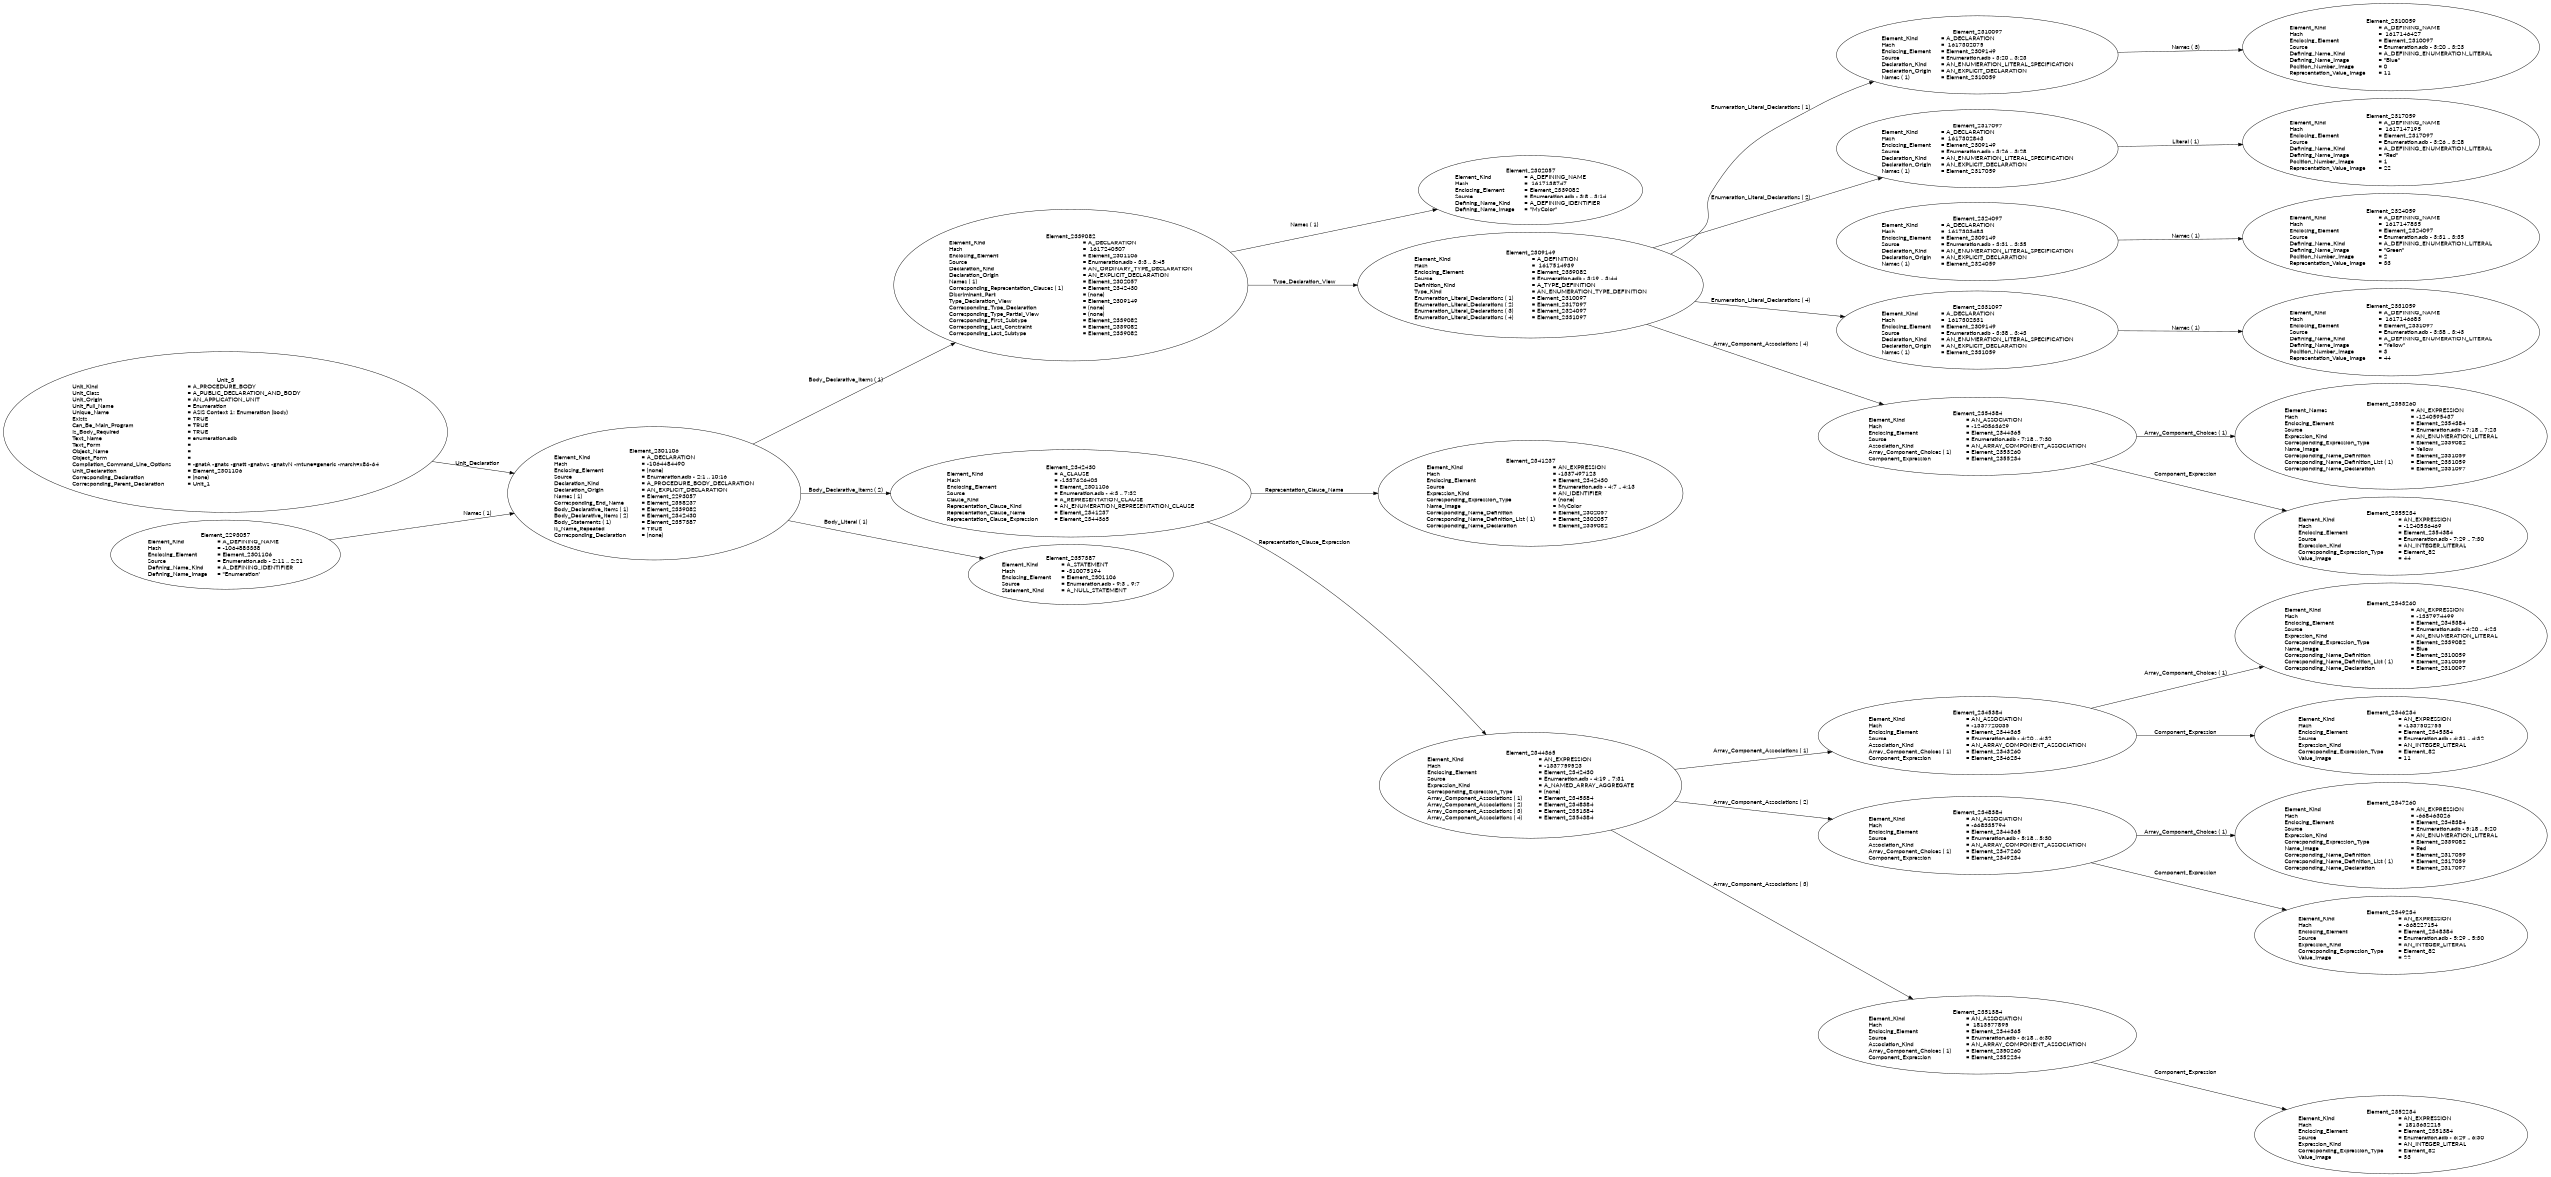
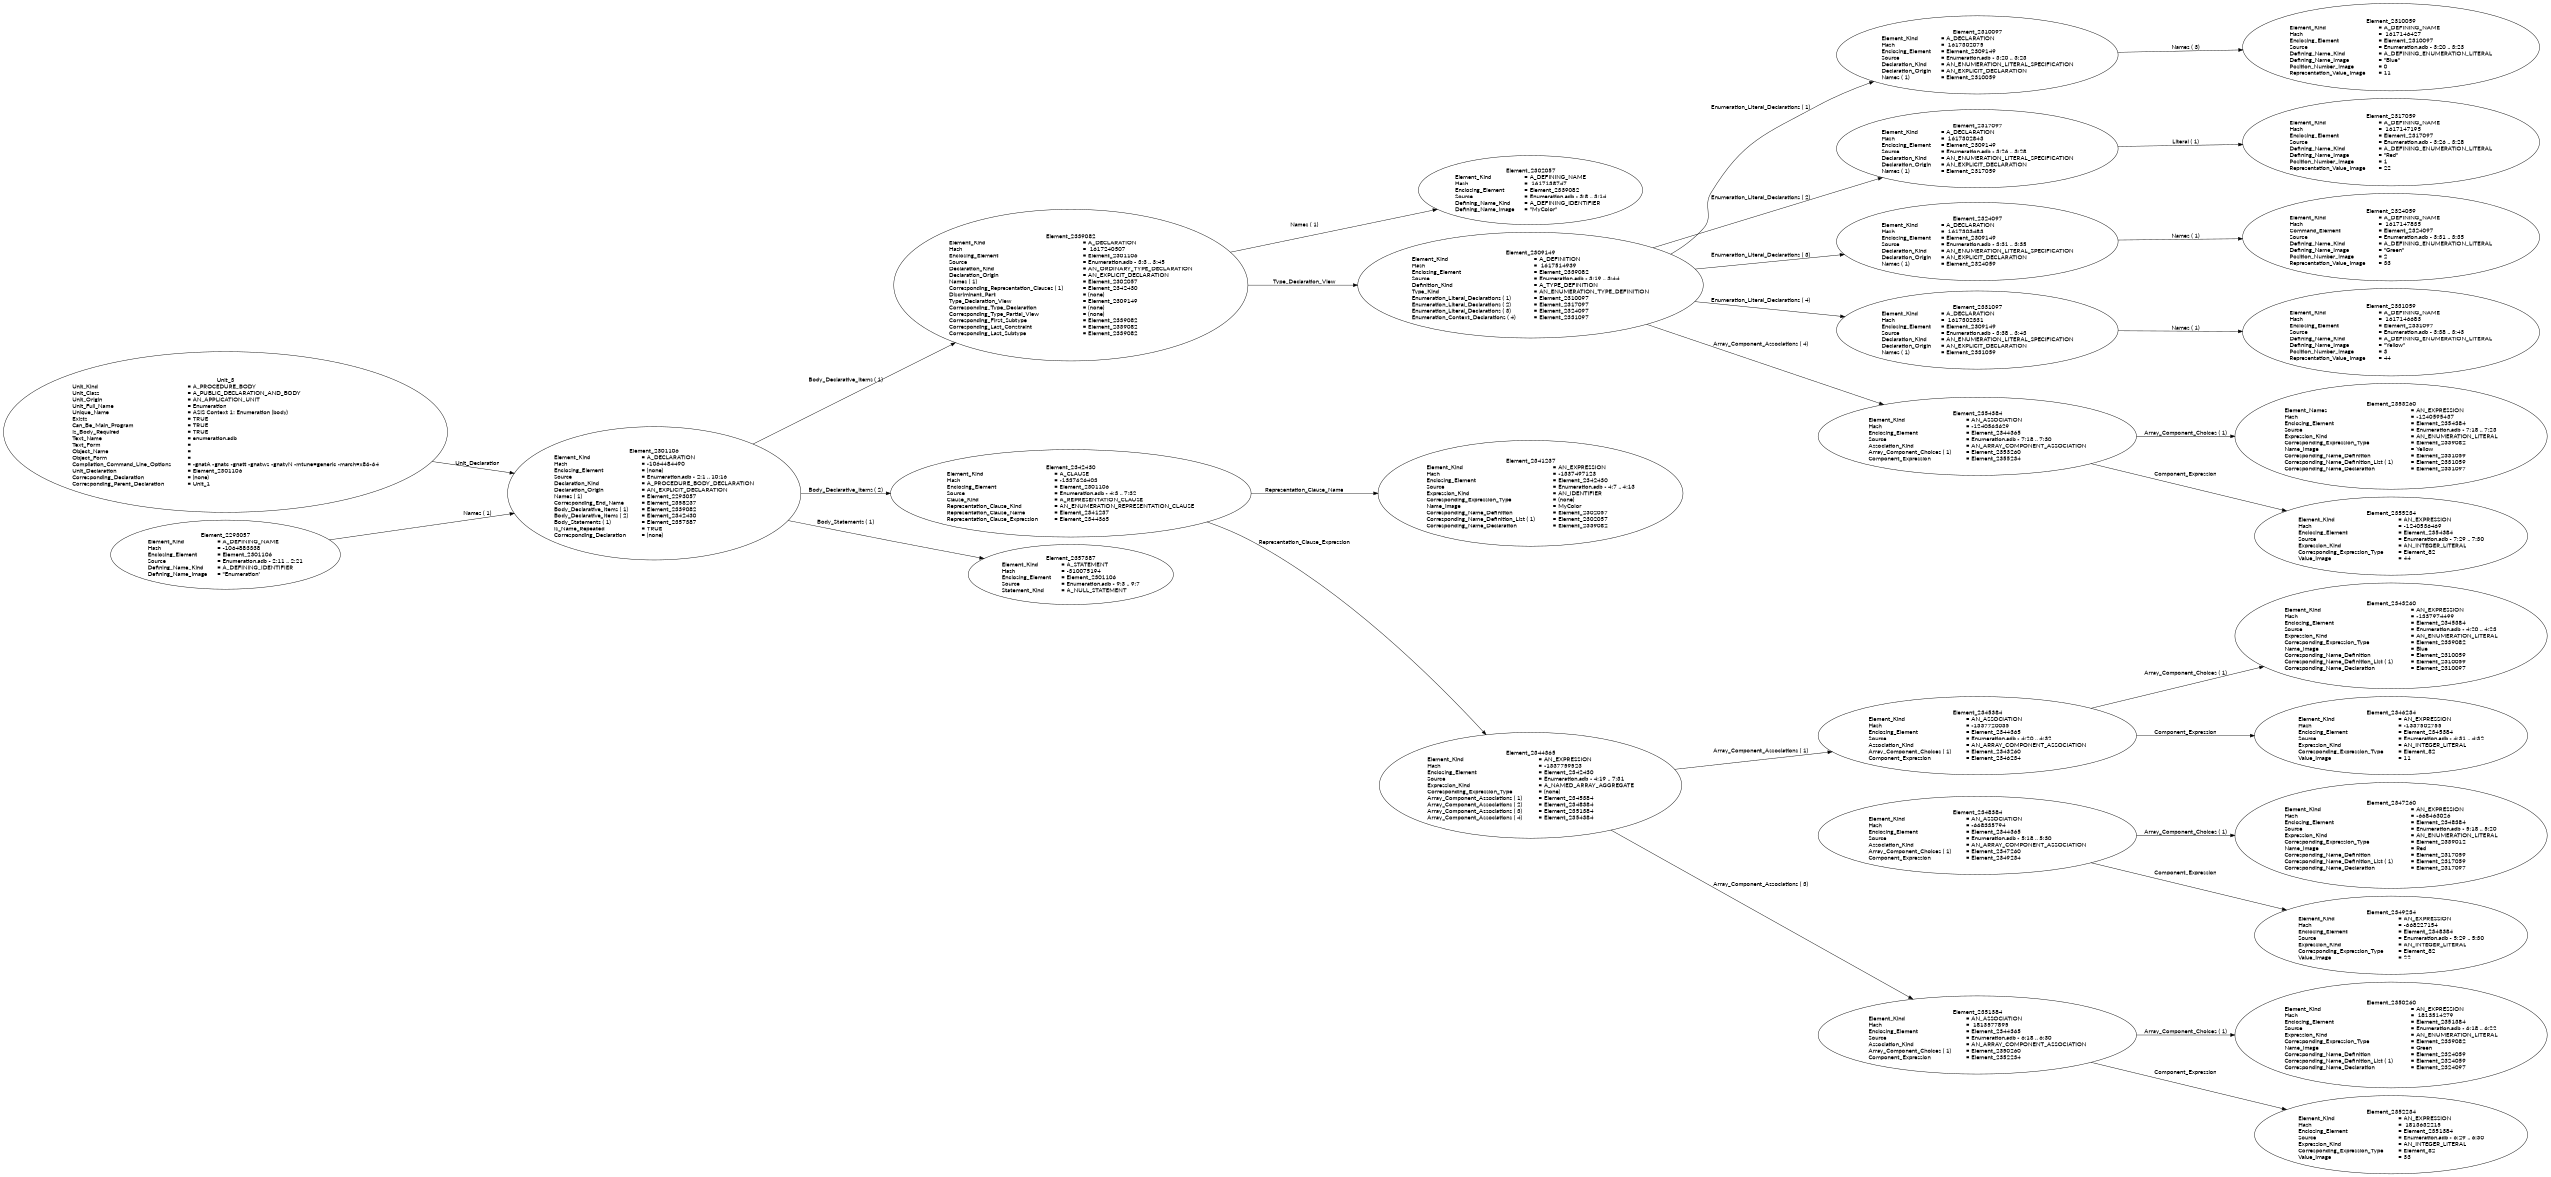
(2319, 231) -> (2319, 231)
none -> (1768, 262)
(1472, 318) -> (1472, 318)
(846, 522) -> (846, 522)
(1751, 810) -> none
(2441, 842) -> (2441, 842)
none -> (2391, 1035)
